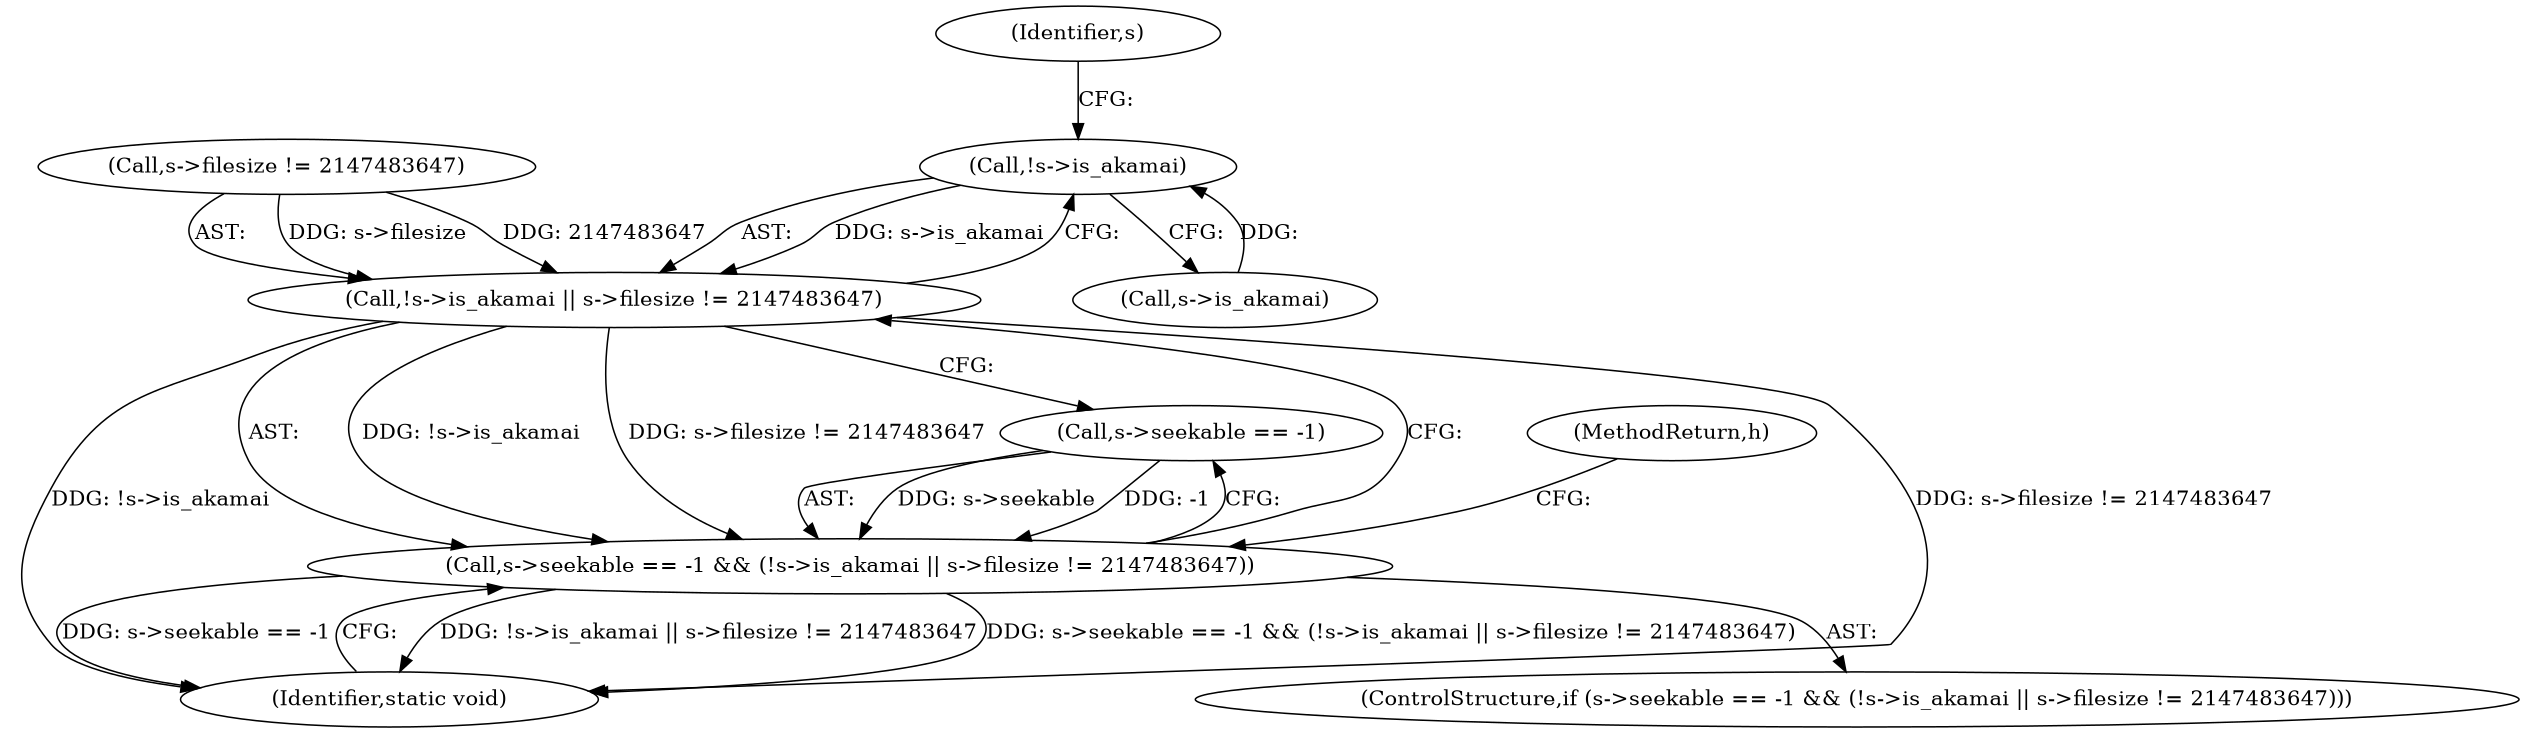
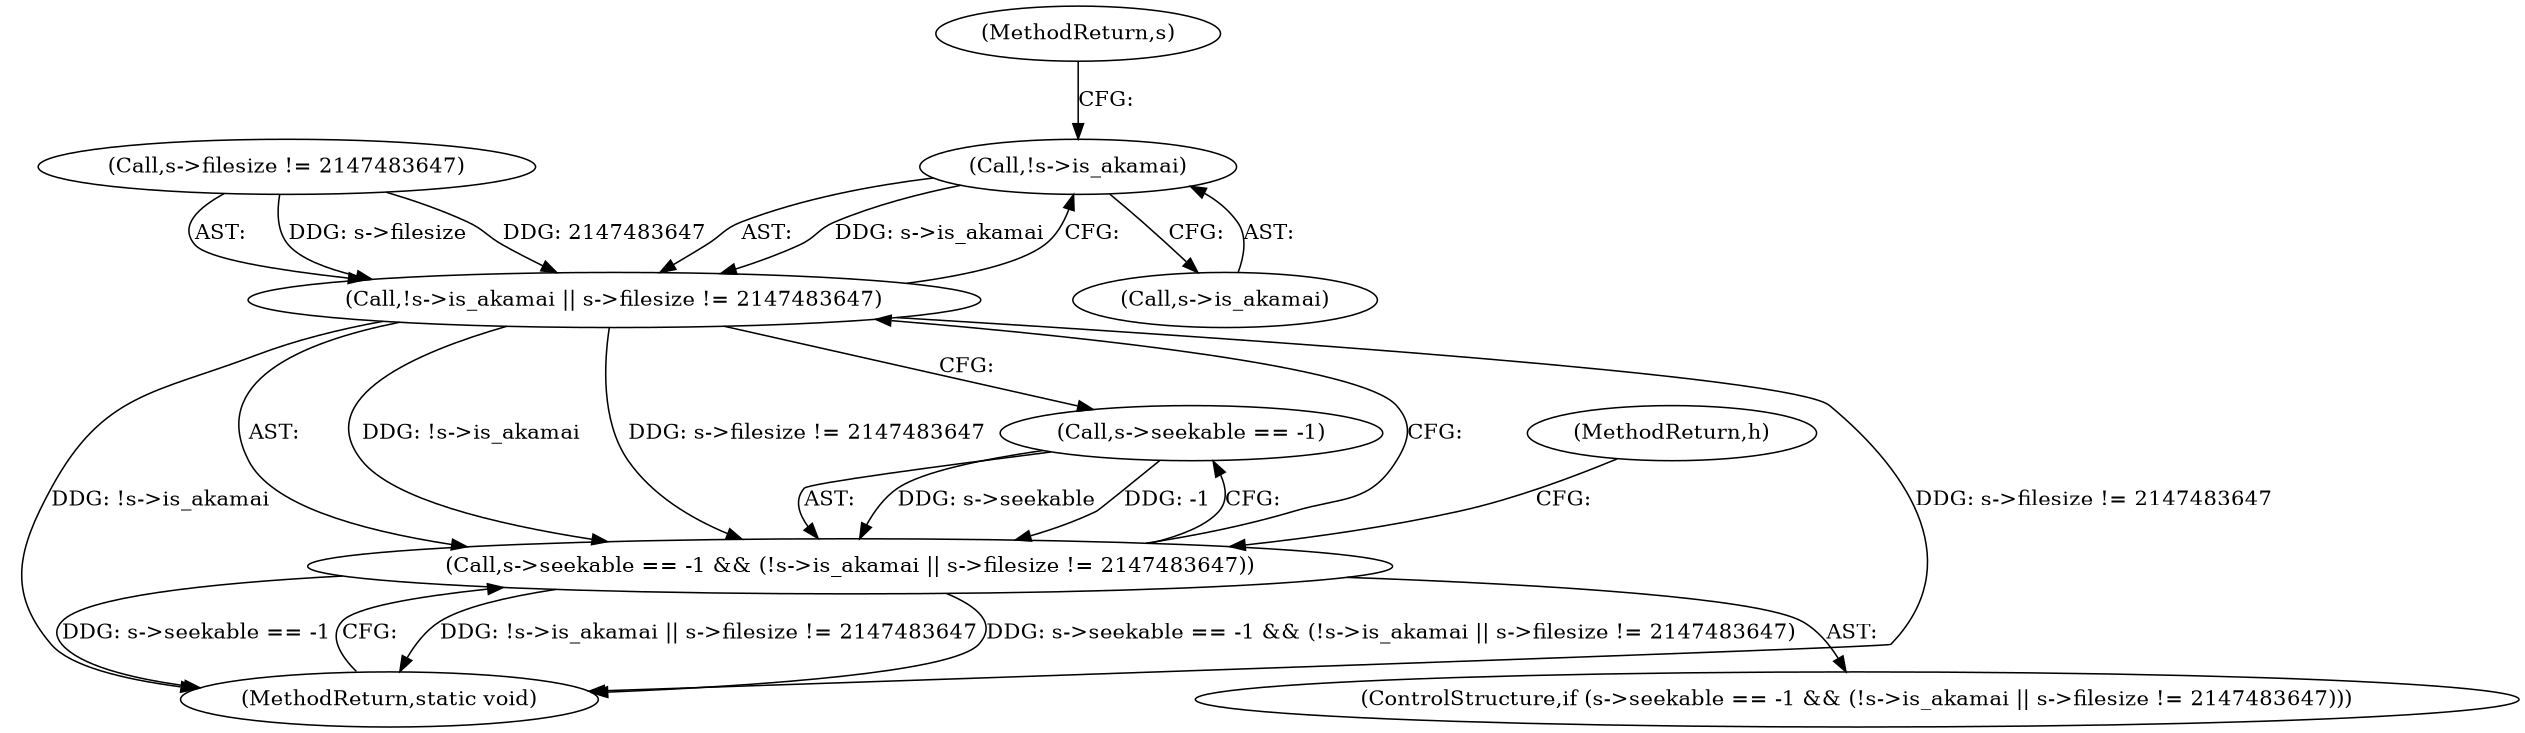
(1078, 34) -> (1078, 34)
(1273, 233) -> (1273, 233)
(389, 699) -> (389, 699)
